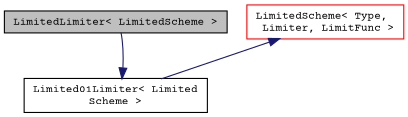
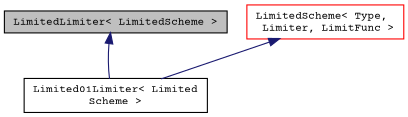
(123, 50) -> (108, 61)
